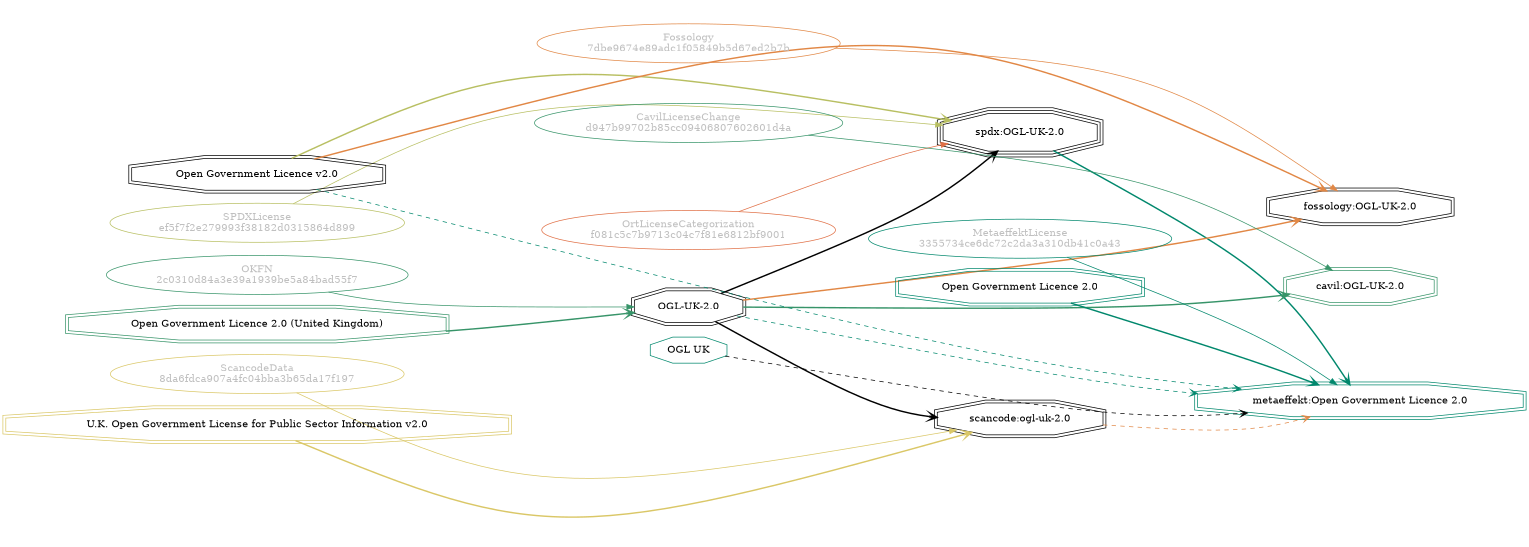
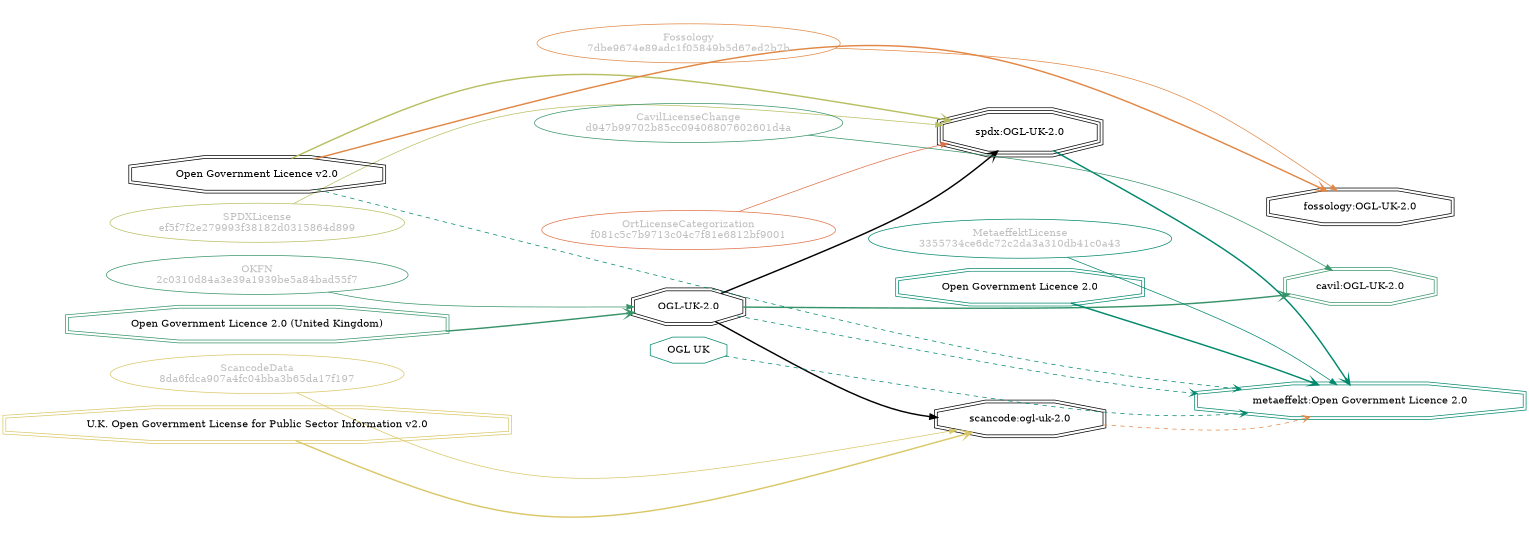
(1019, 266) -> none
(819, 377) -> (819, 377)
(982, 397) -> (982, 397)
